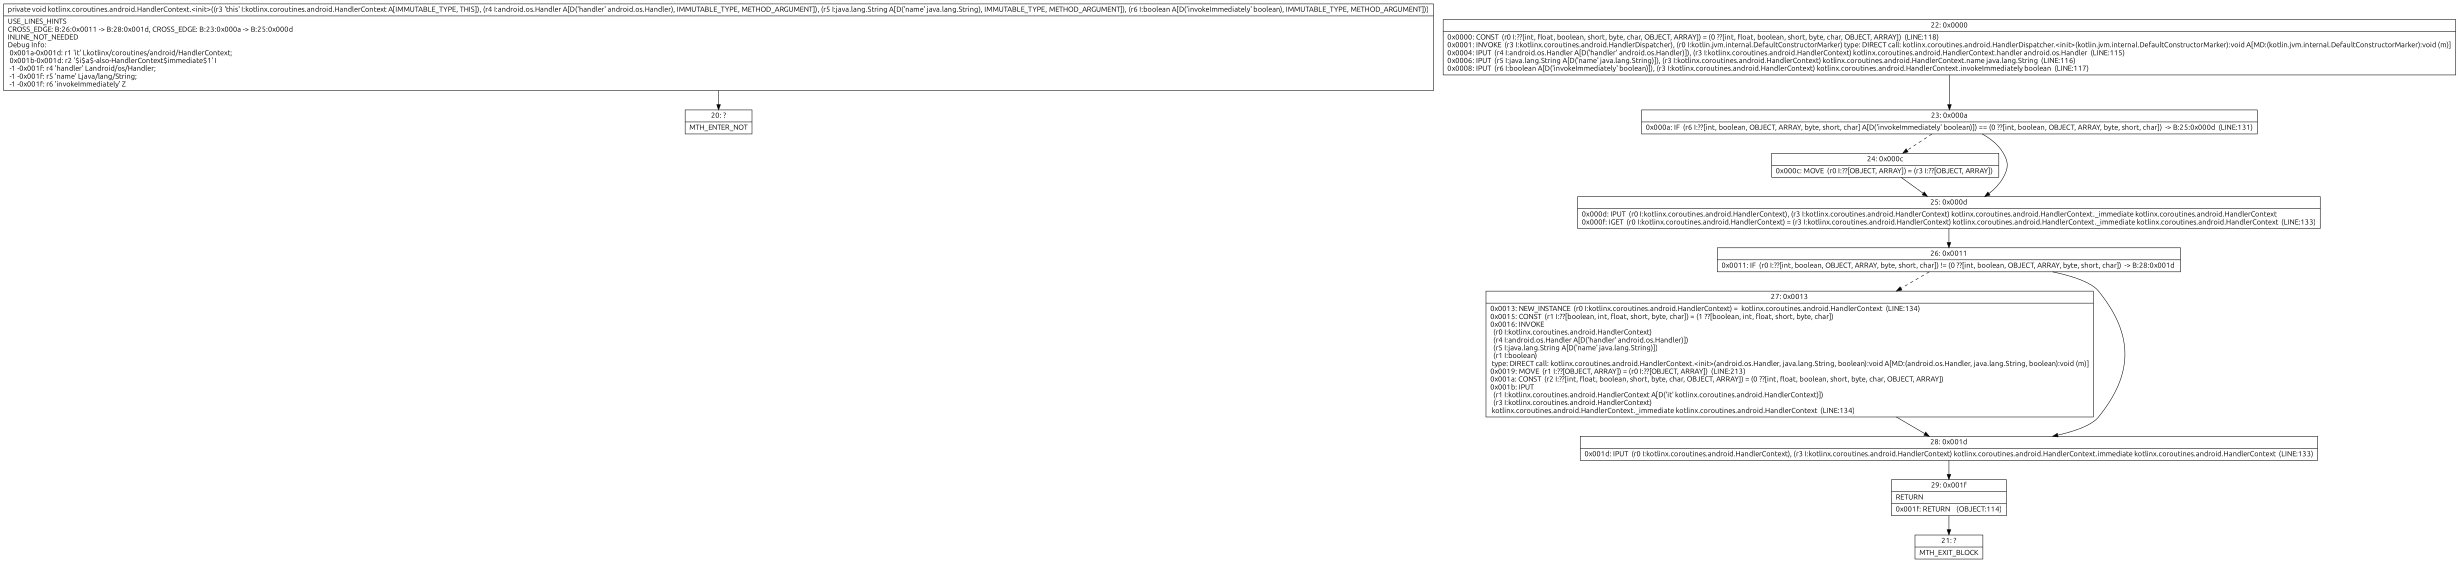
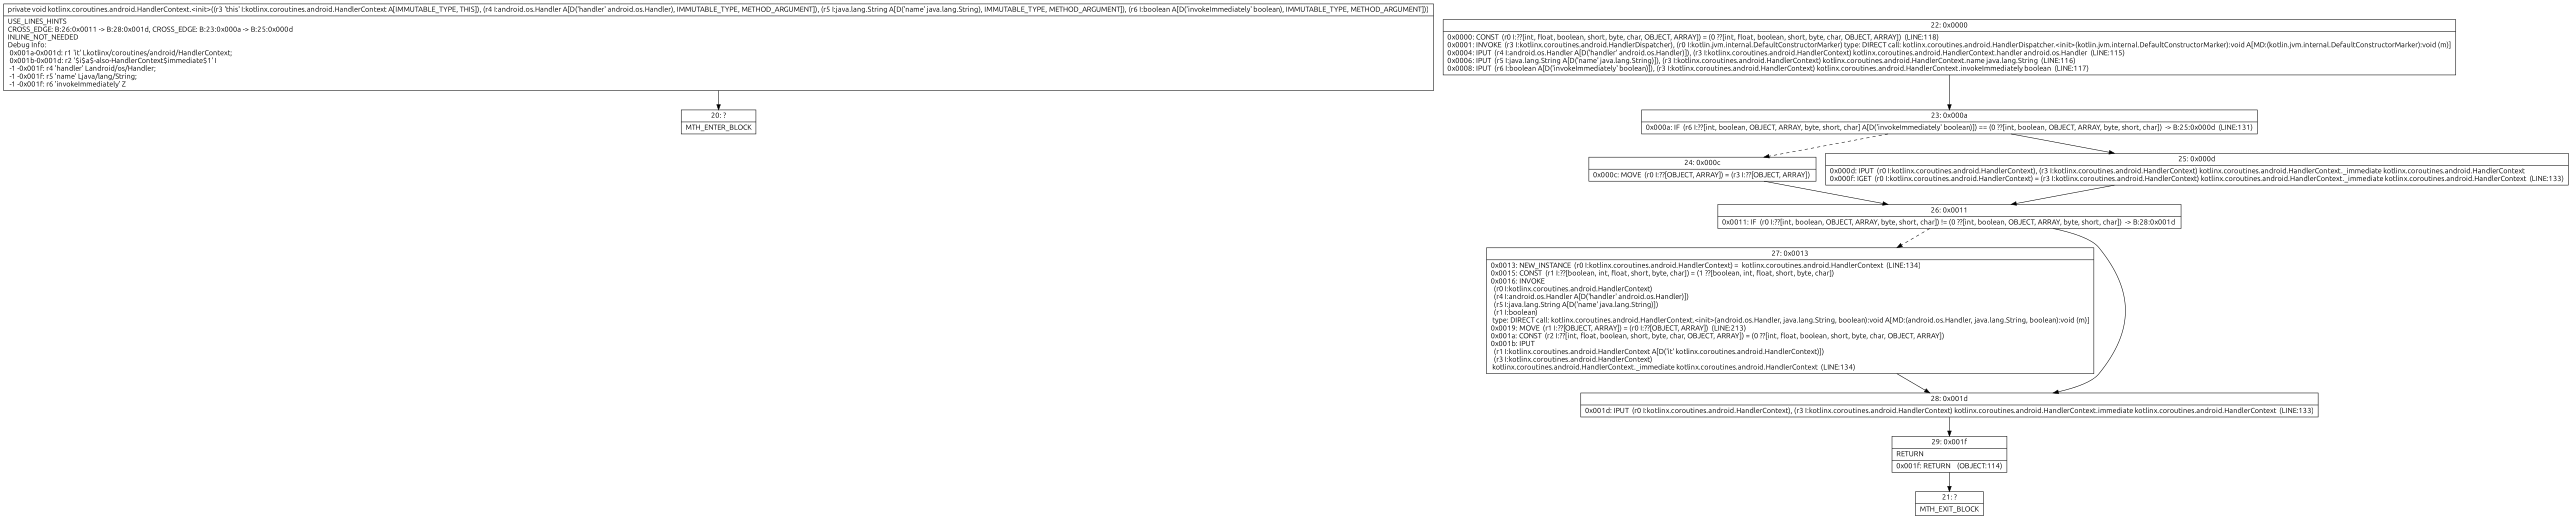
(719, 128) -> (719, 128)
(1912, 185) -> (1823, 192)
